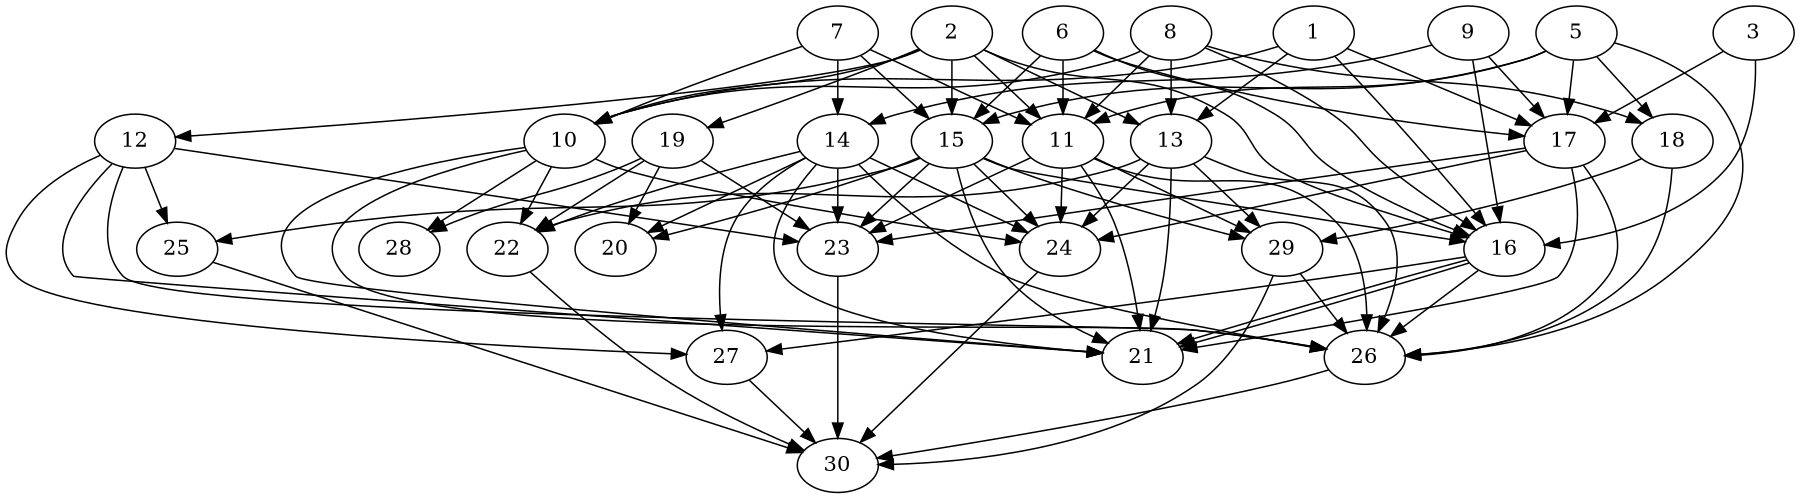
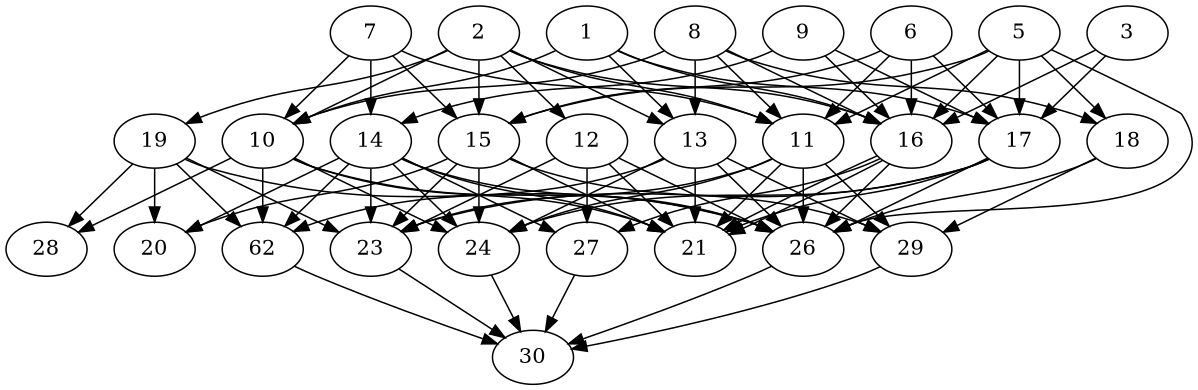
(1216, 203) -> (972, 80)
(177, 249) -> none
(507, 249) -> (263, 249)
(1315, 293) -> (471, 195)
